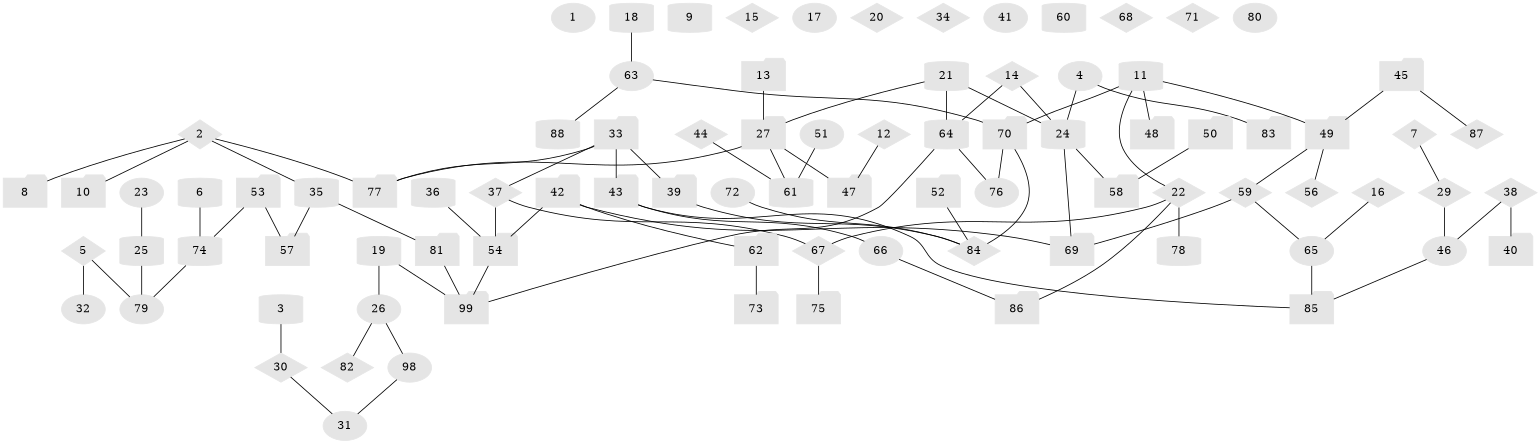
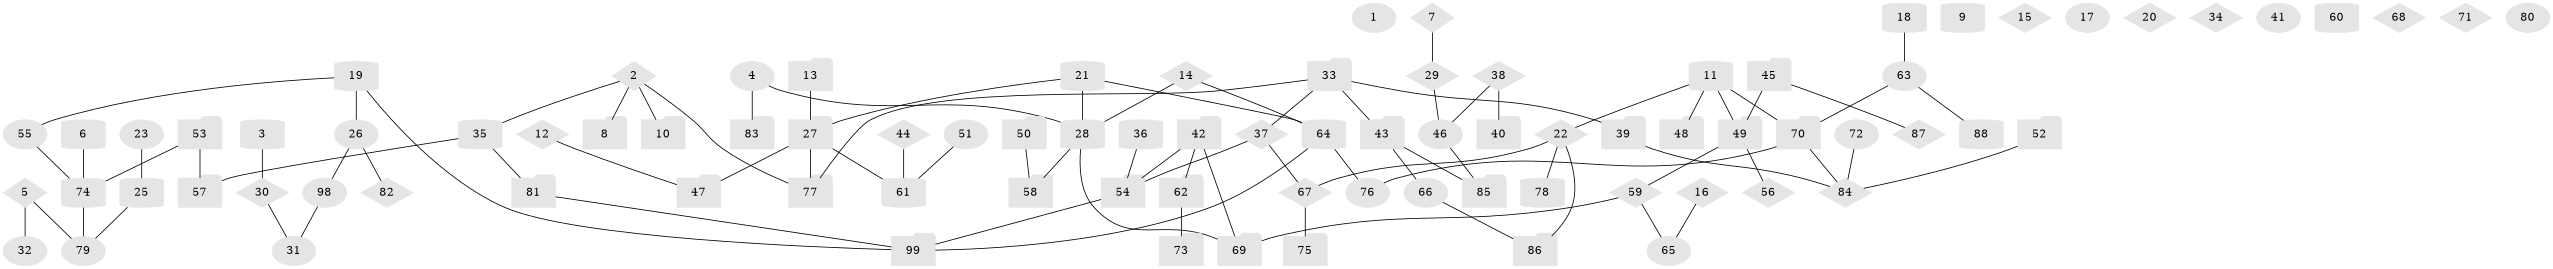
none -> (25, 134)
(1063, 134) -> (1083, 134)
(1312, 280) -> none
